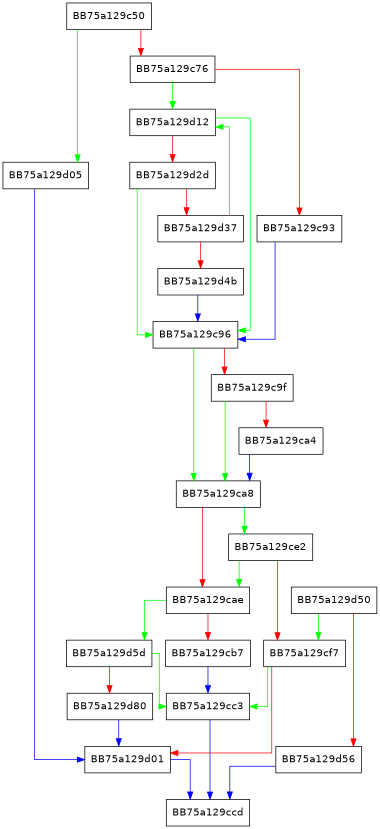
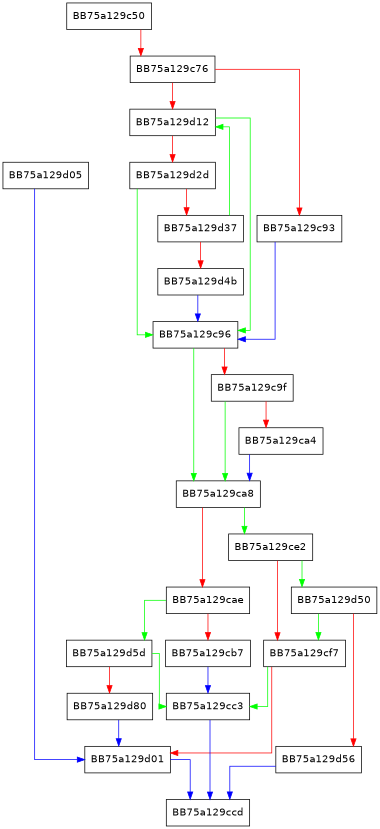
(78, 92) -> none
(173, 92) -> (173, 92)
(239, 570) -> (302, 570)
